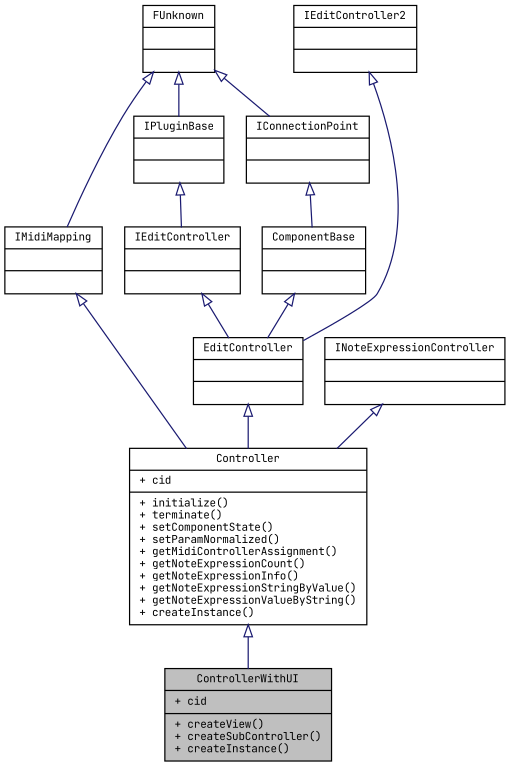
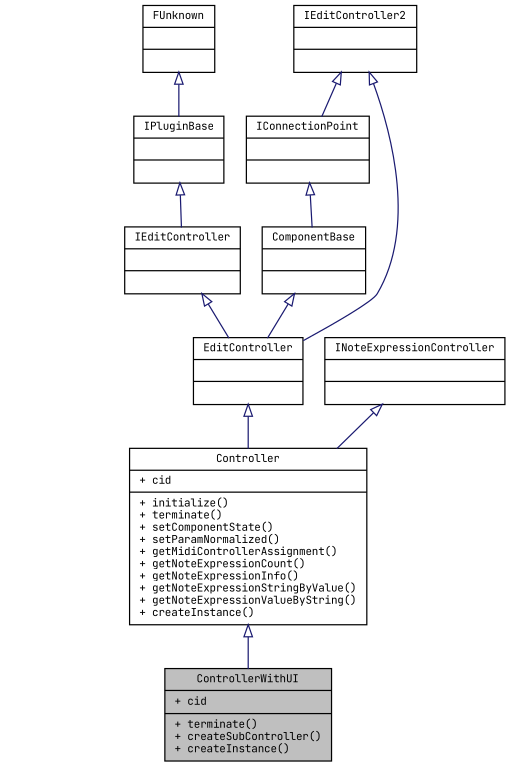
(247, 97) -> (329, 100)
(54, 260) -> none
(220, 725) -> (217, 725)
